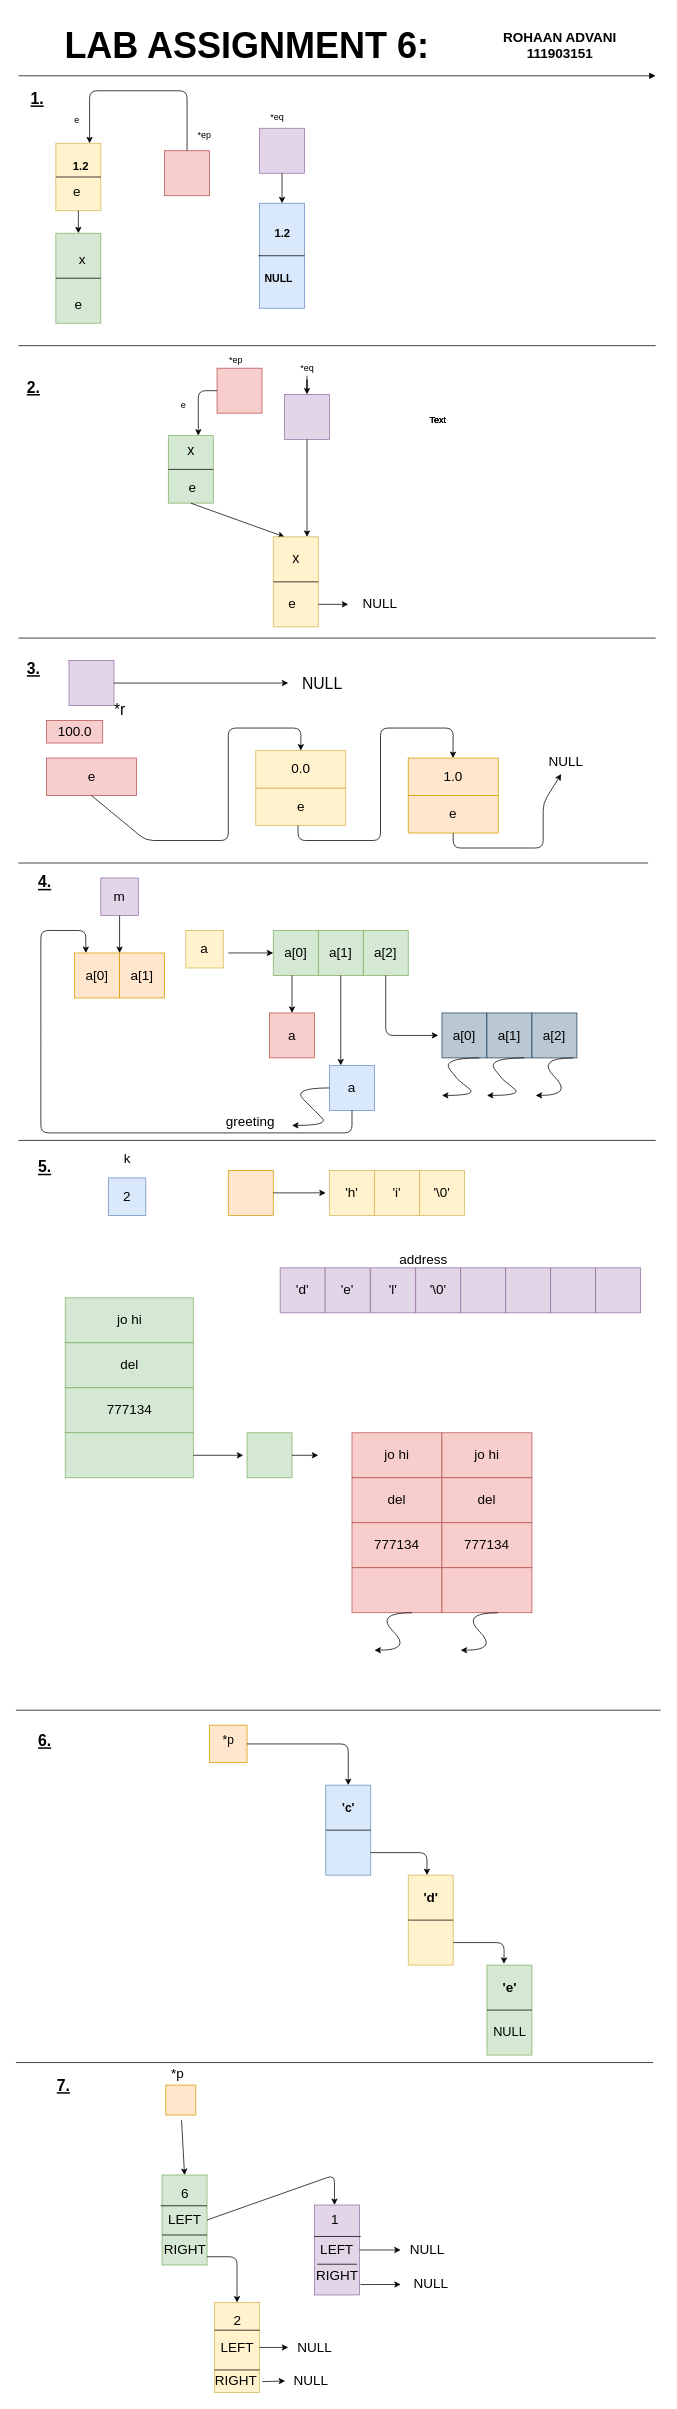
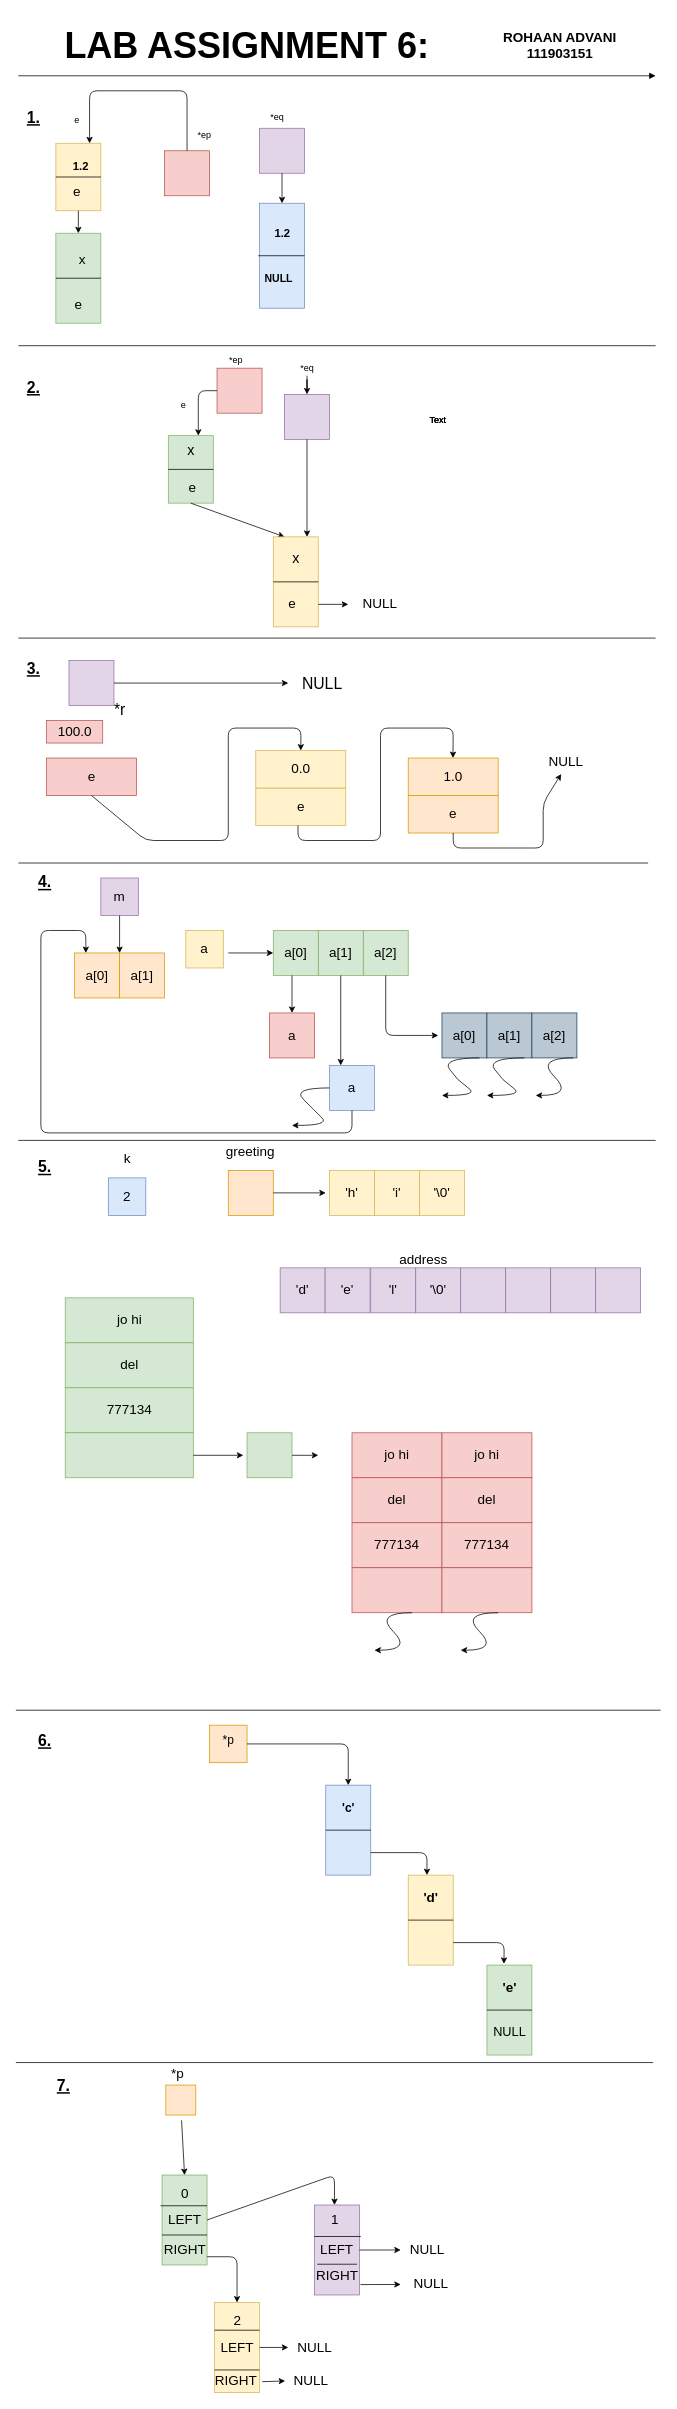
(37, 98) -> (33, 117)
(250, 1122) -> (250, 1152)
(185, 2194) -> (185, 2194)
